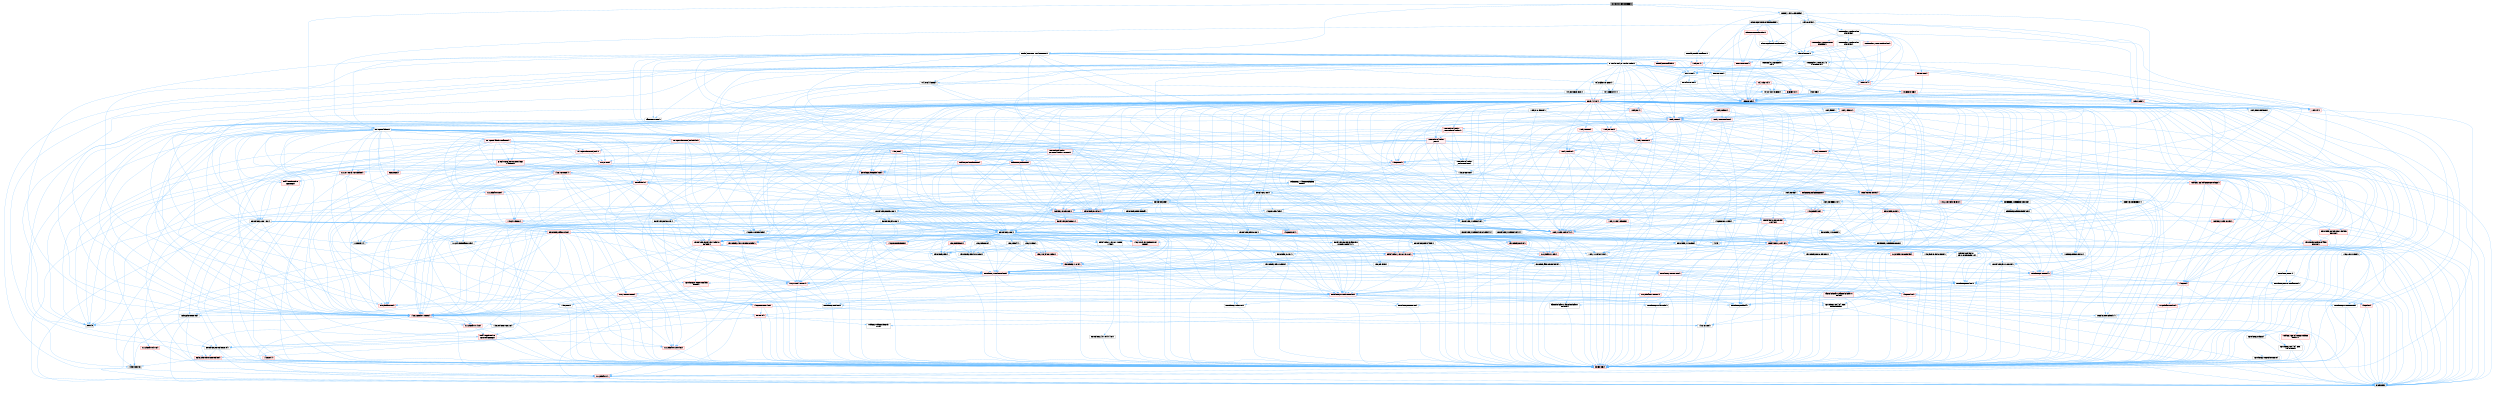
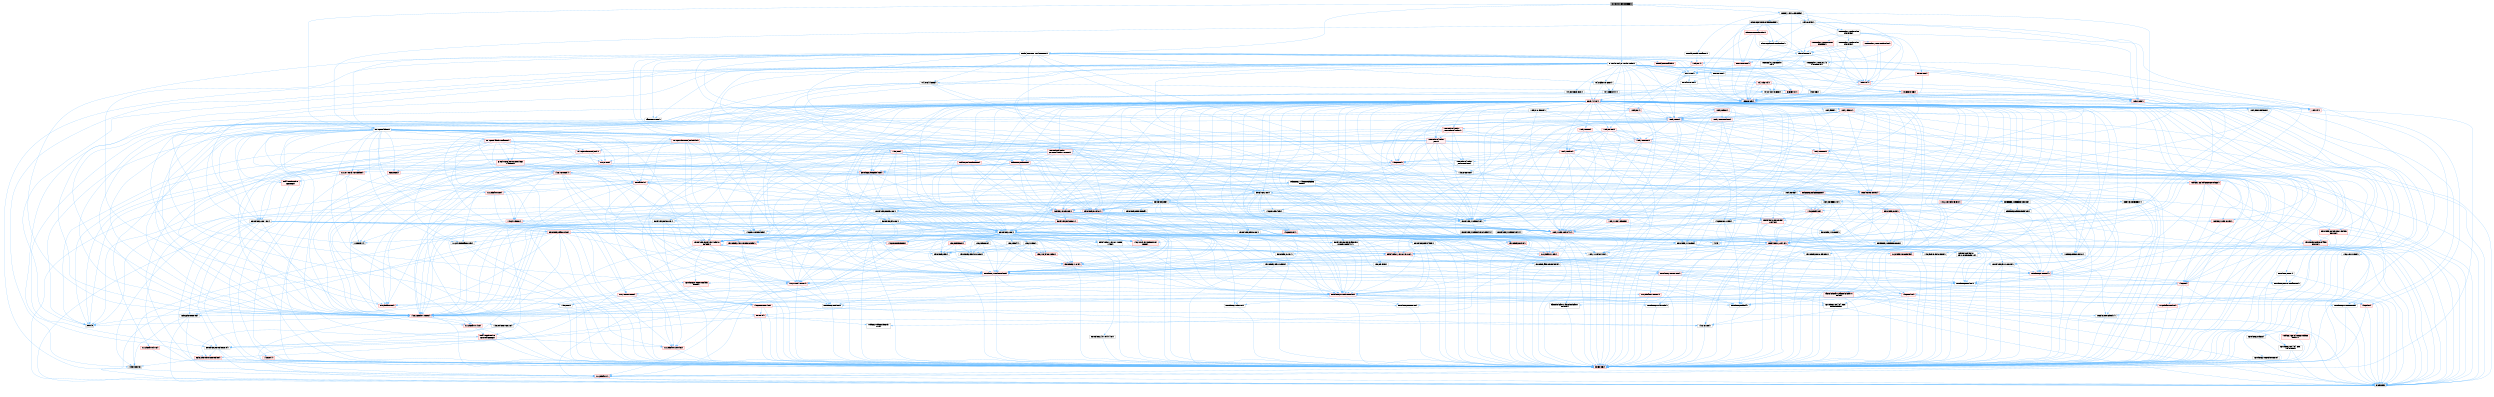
(1477, 109) -> (1522, 157)
